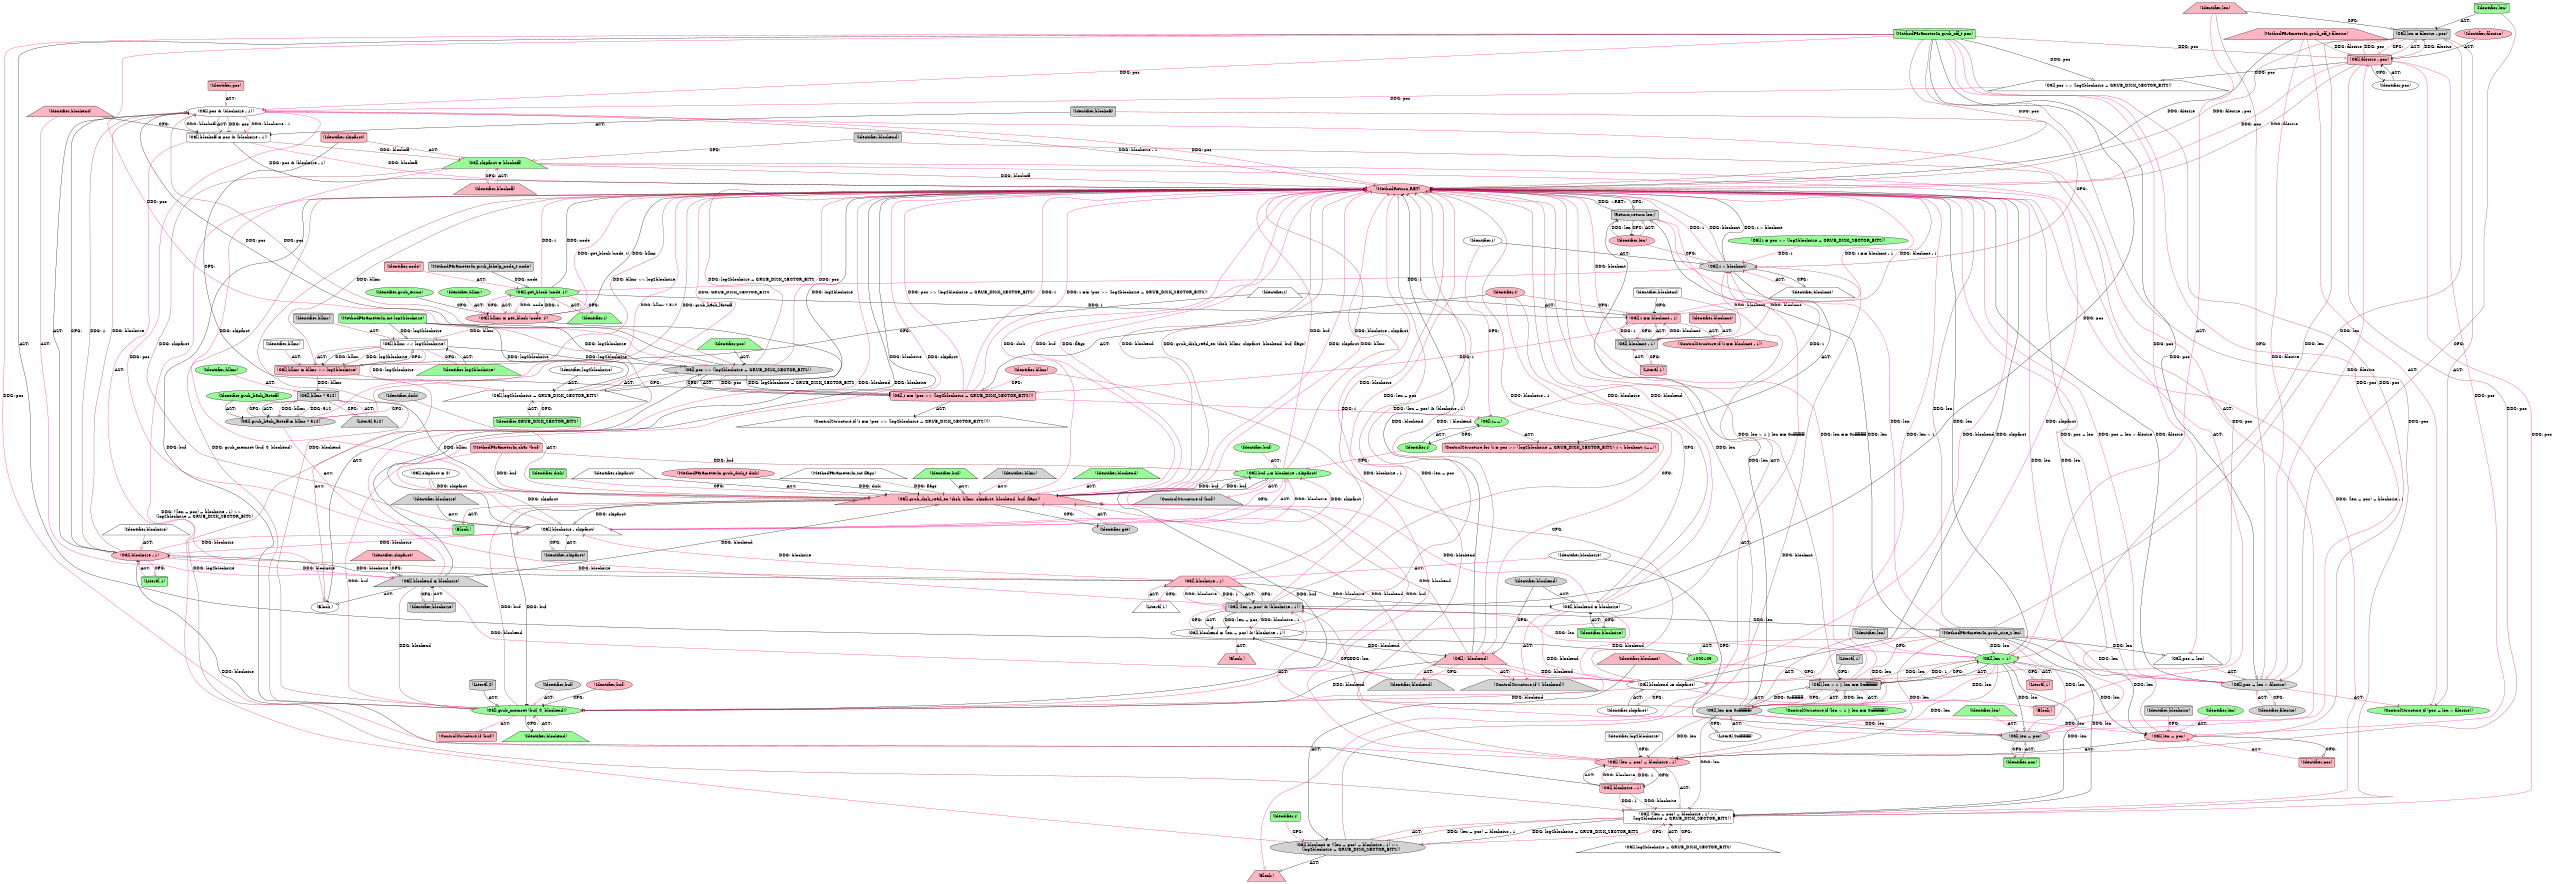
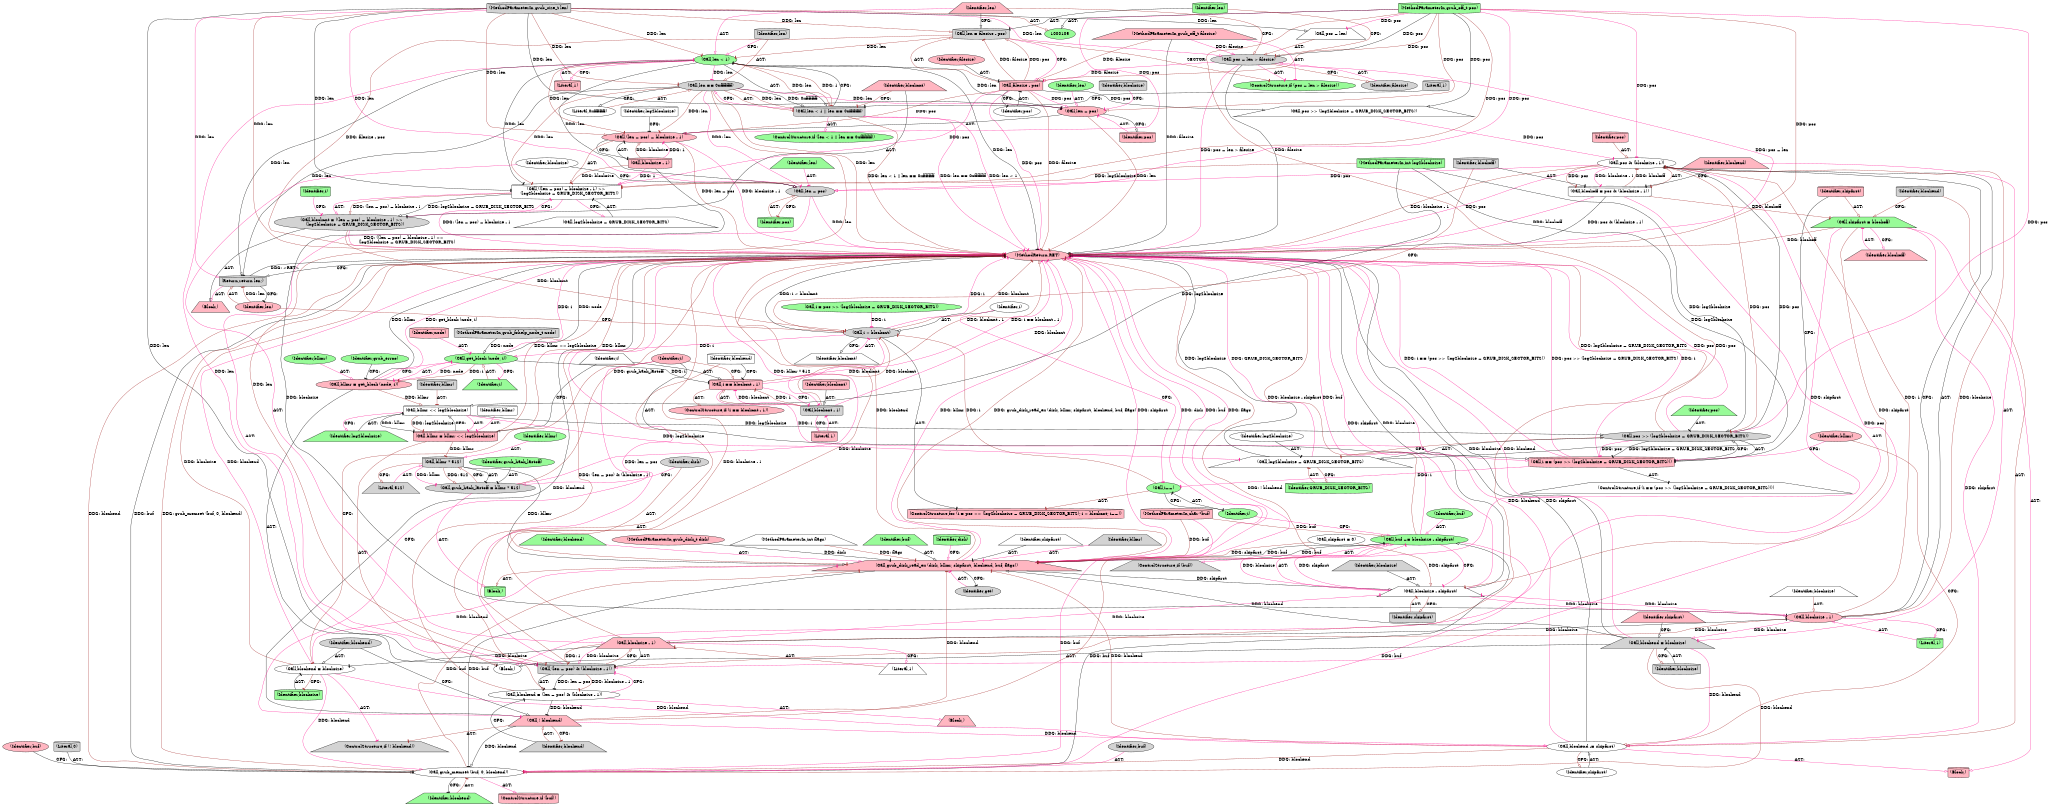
(2459, 370) -> (1197, 60)
(1919, 448) -> (1509, 439)
(1636, 618) -> (148, 297)
(527, 711) -> (469, 772)
